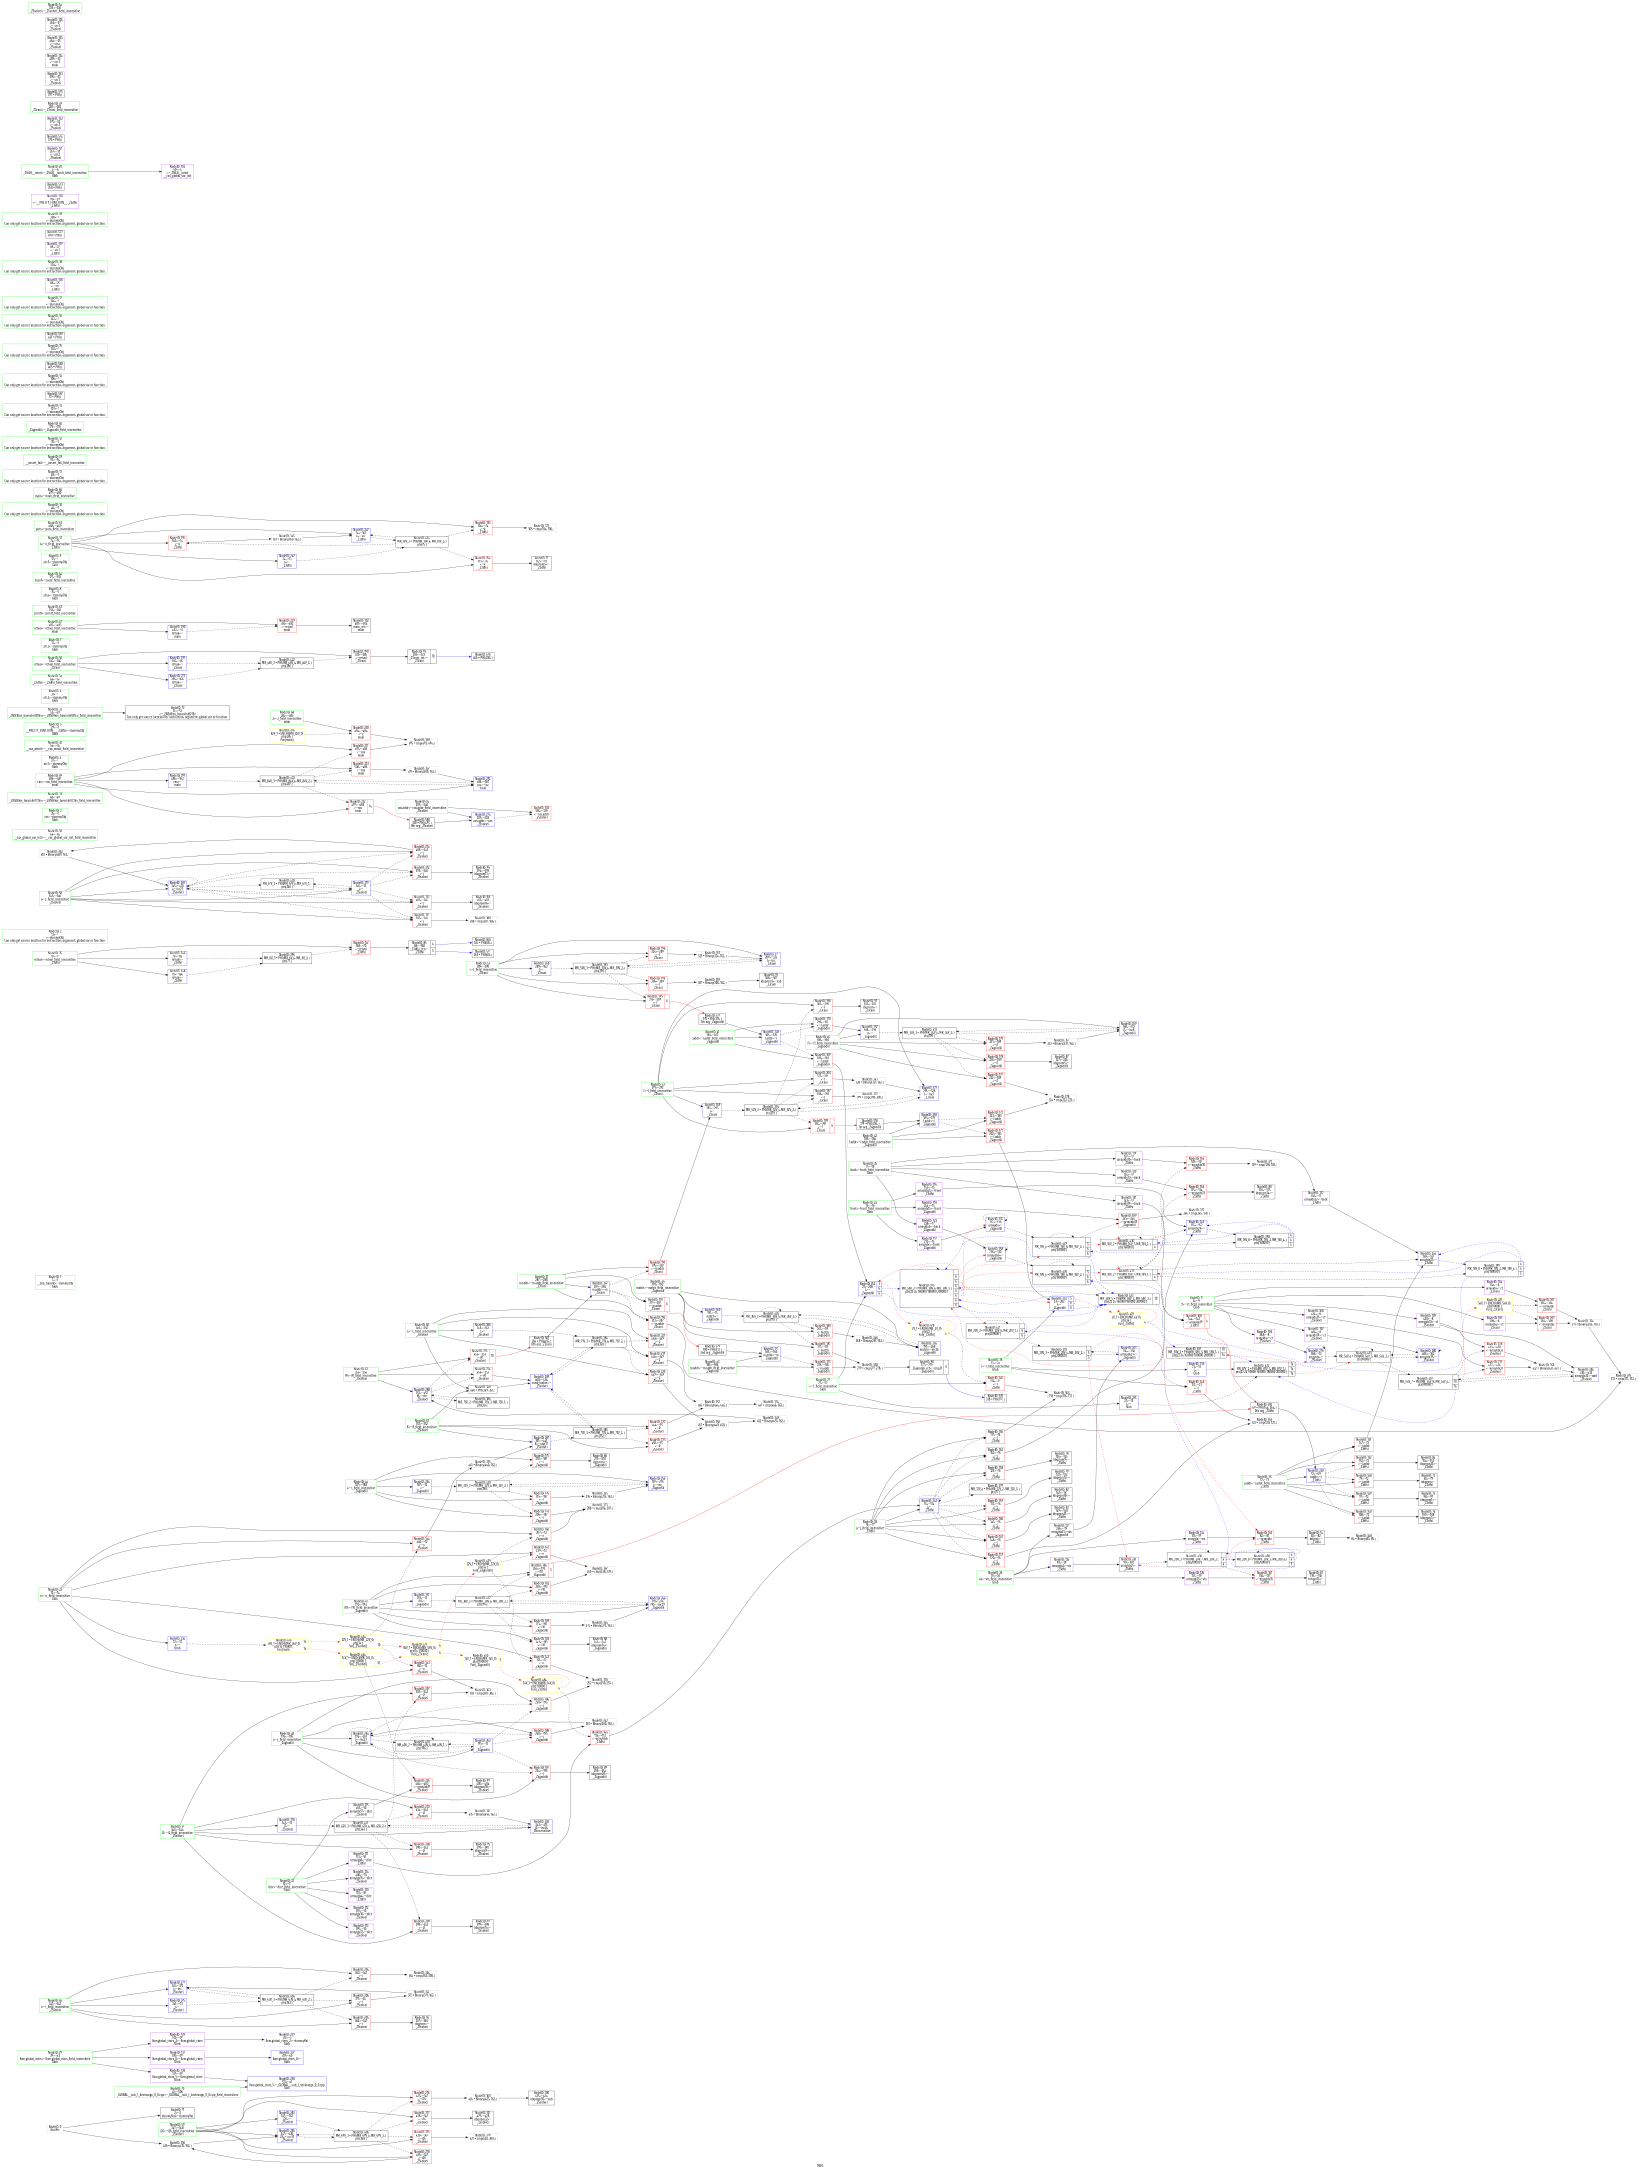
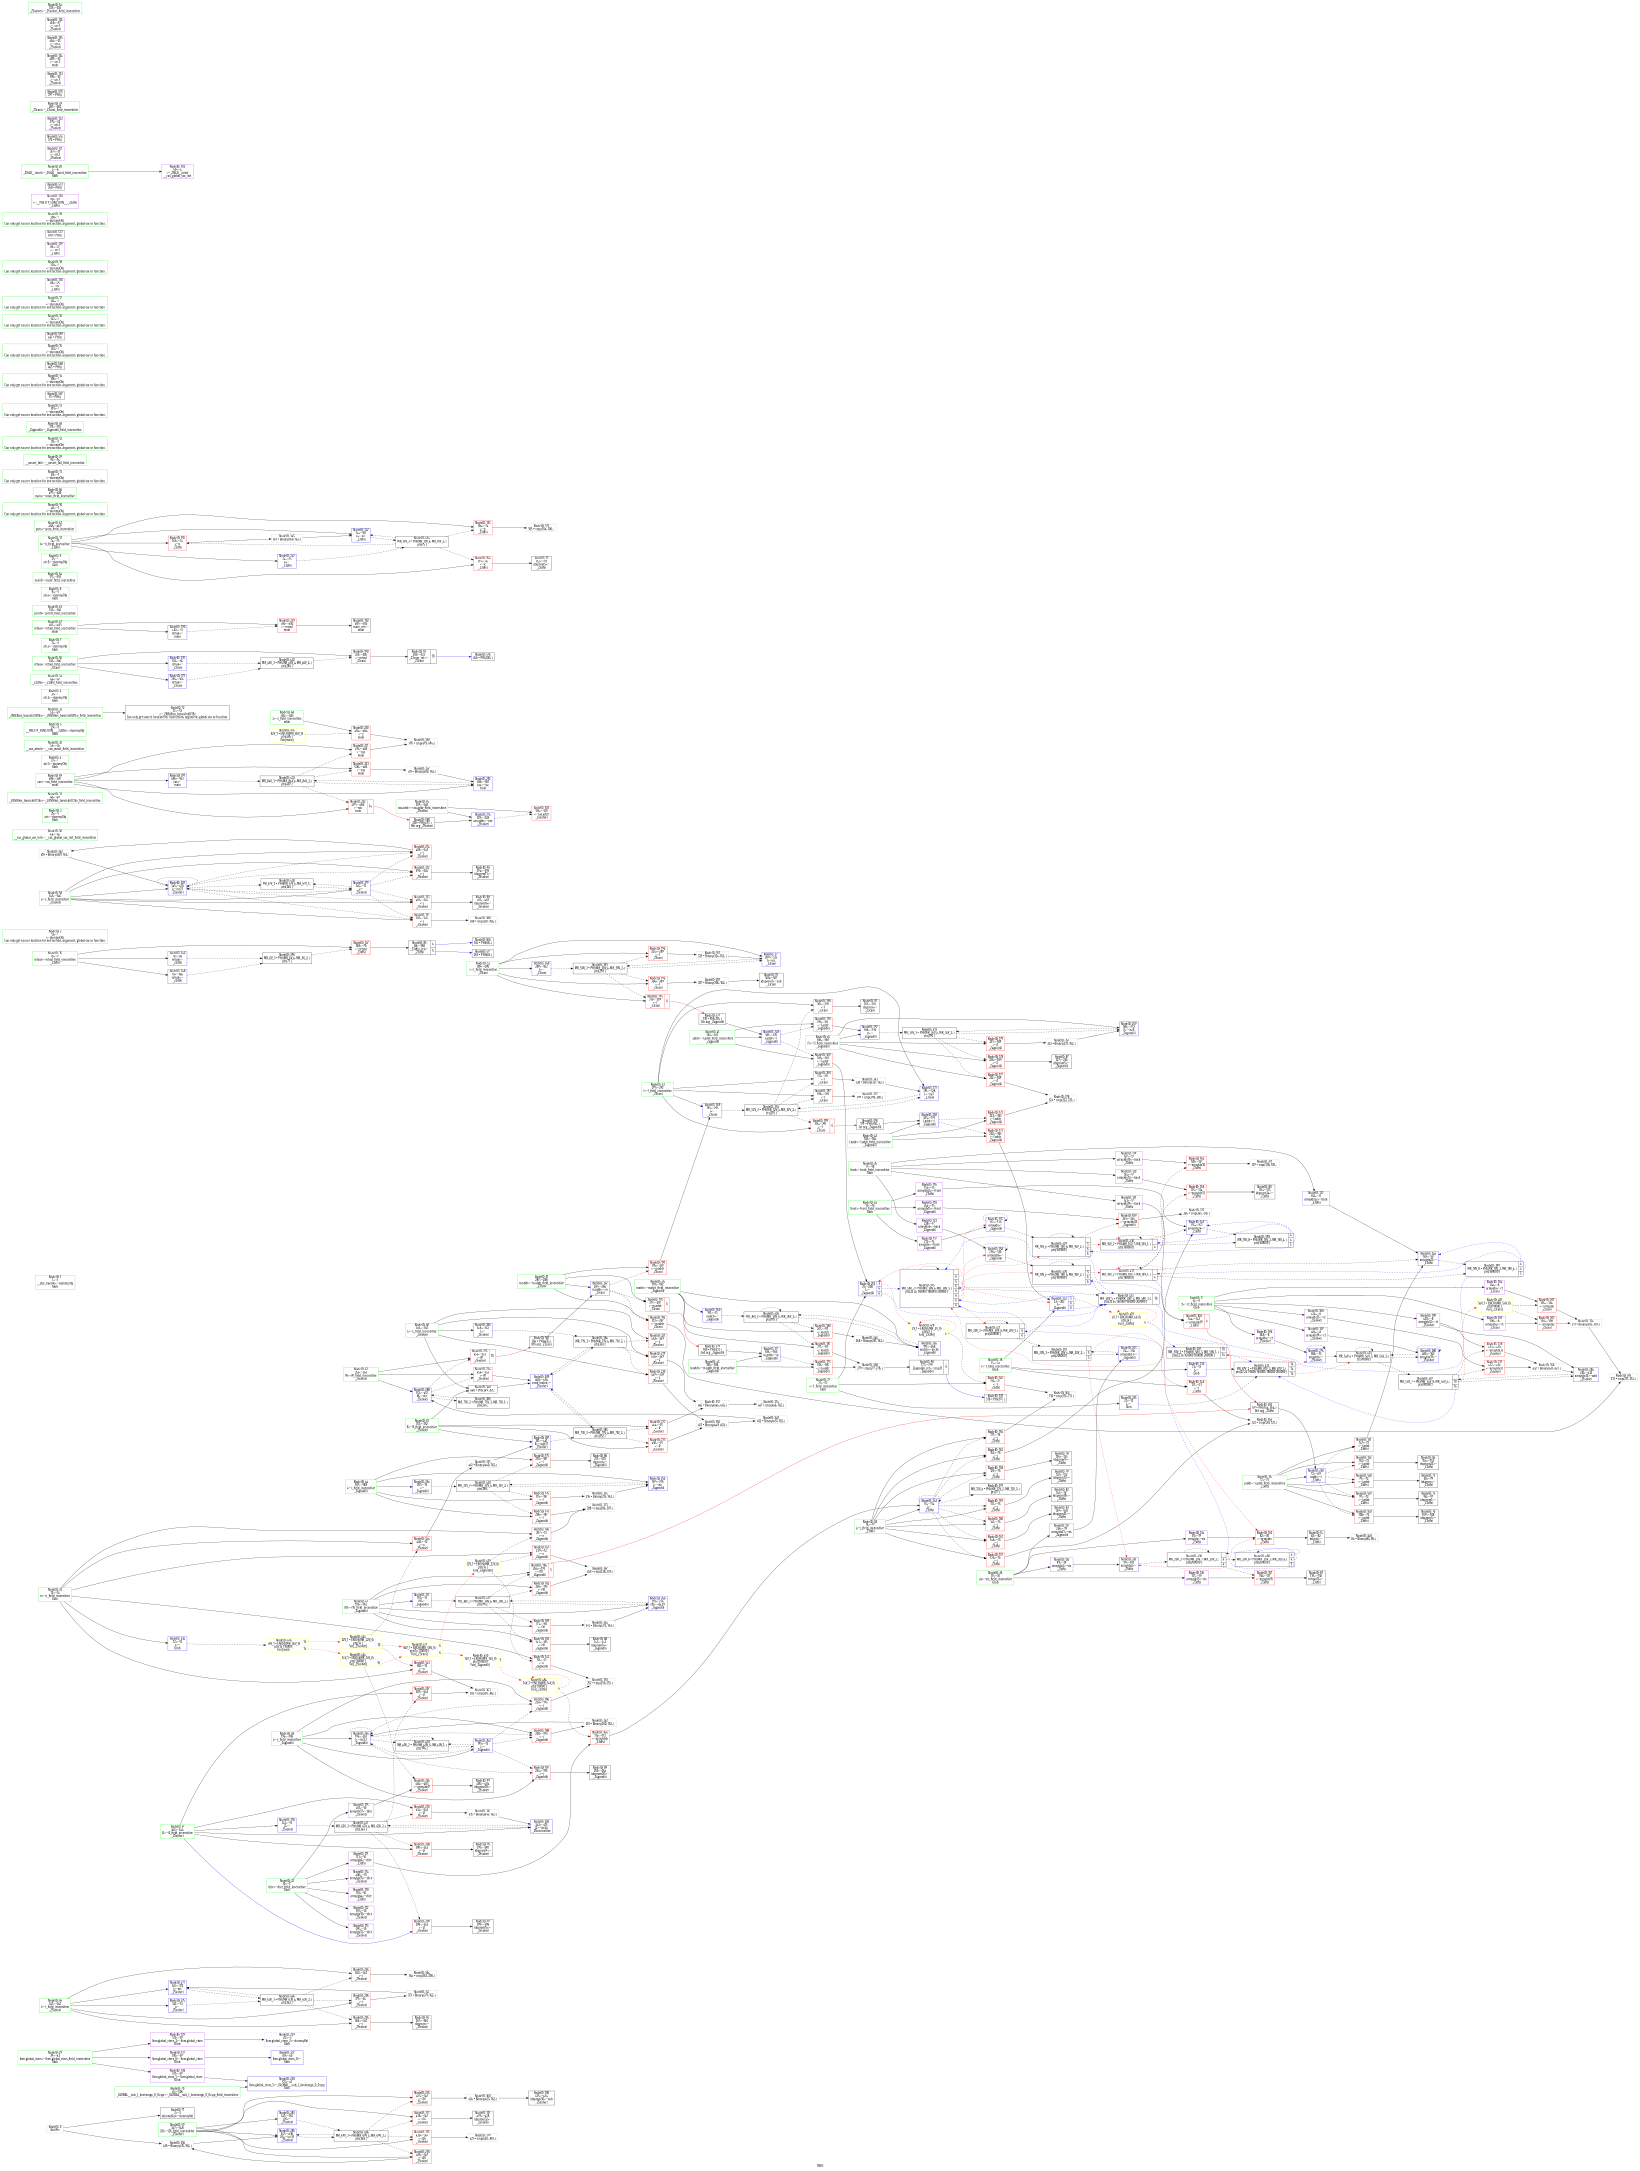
(285, 1921) -> (285, 1921)
